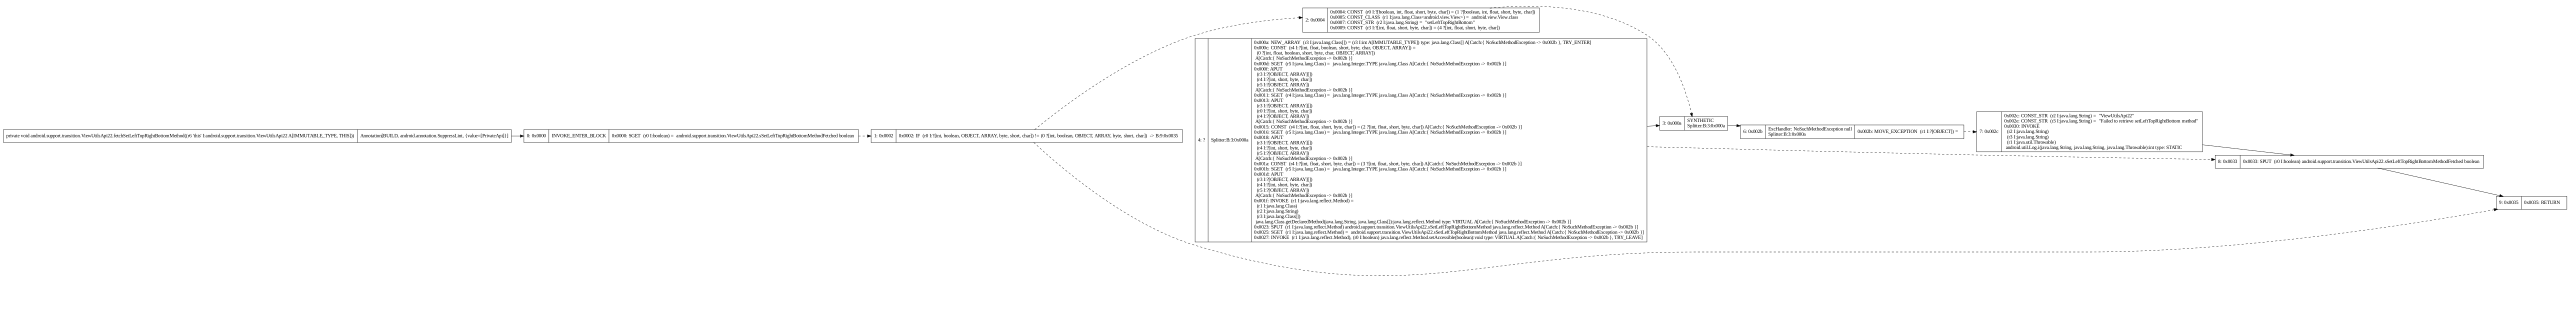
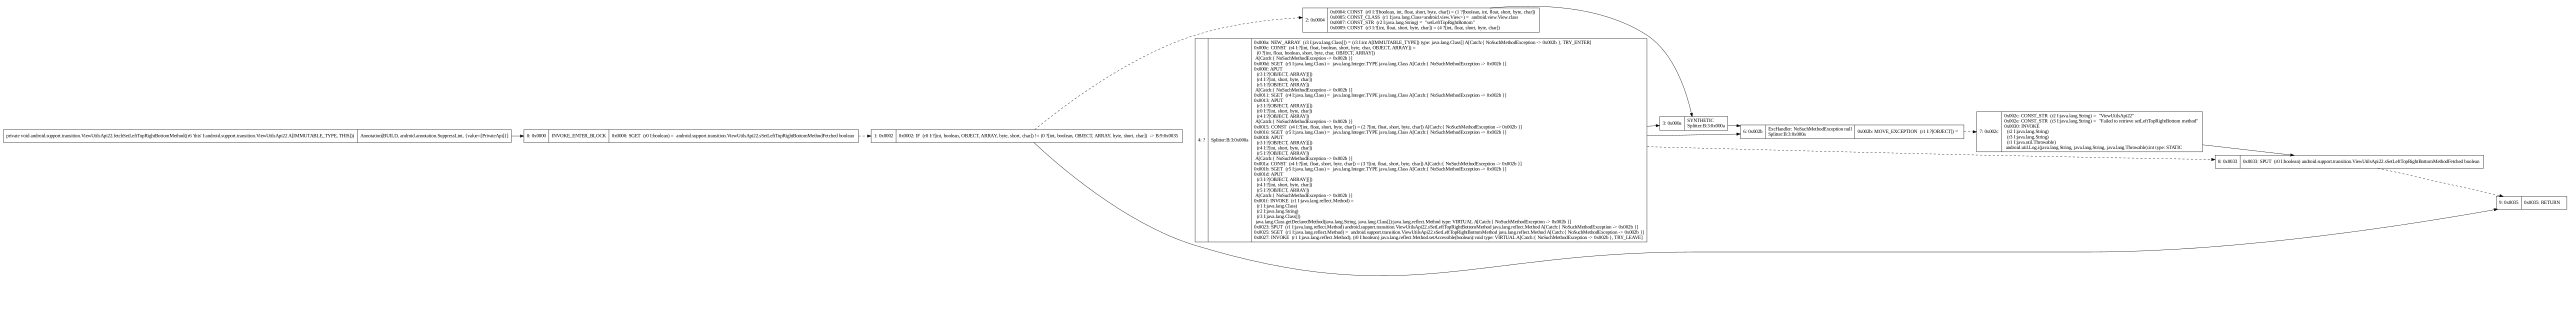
(1615, 20) -> (1615, 20)
none -> (1692, 135)
(2439, 182) -> (2439, 182)
(1747, 252) -> (1747, 252)
